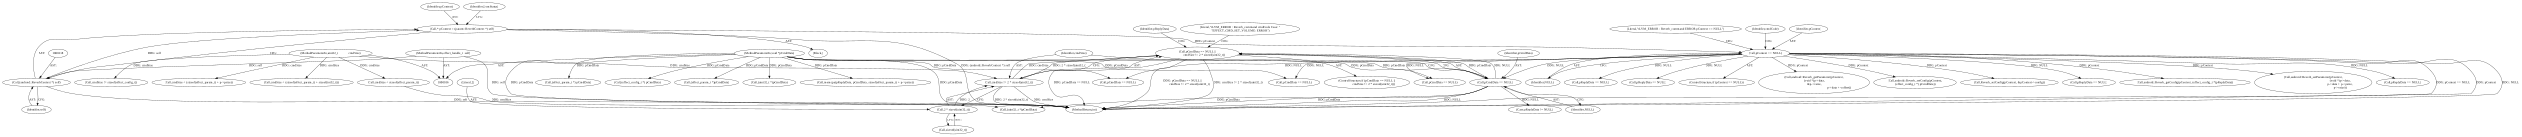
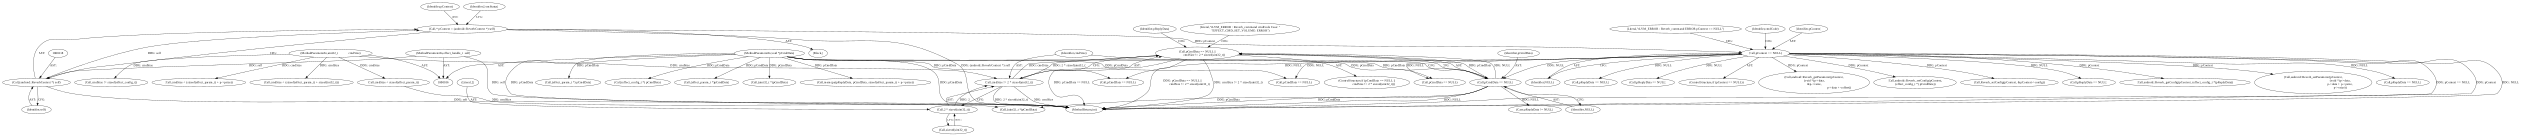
(462, 29) -> (462, 29)
